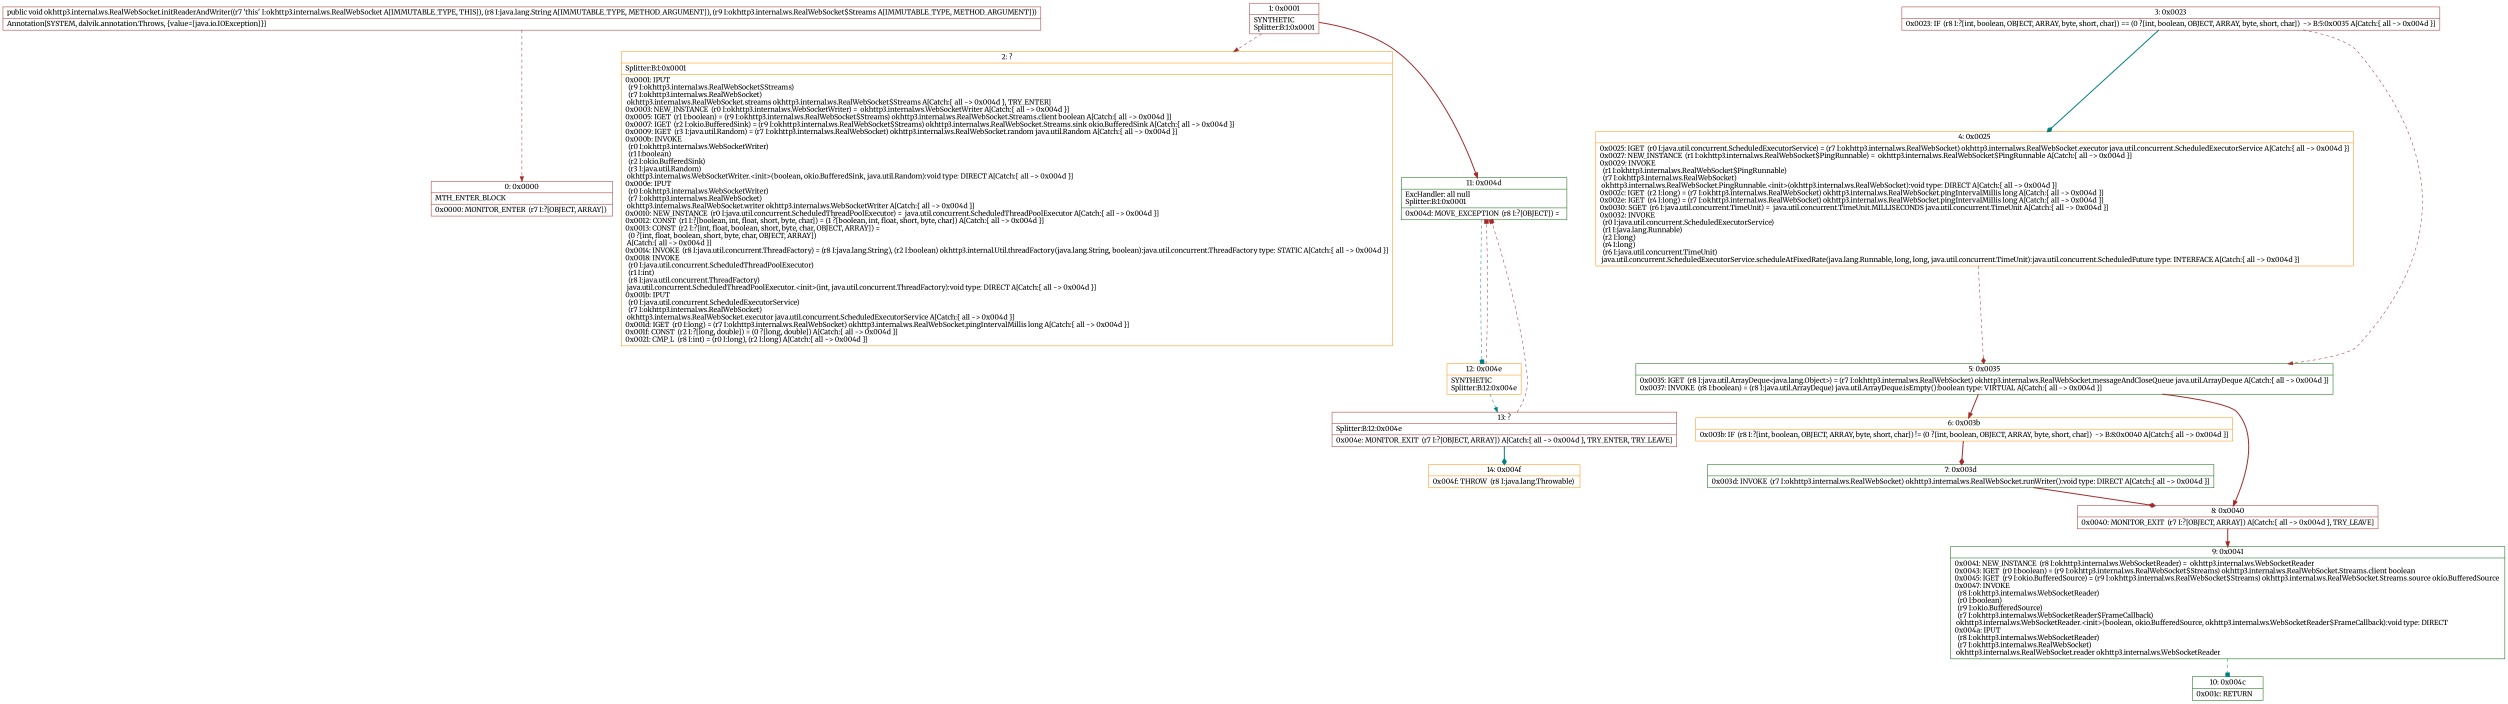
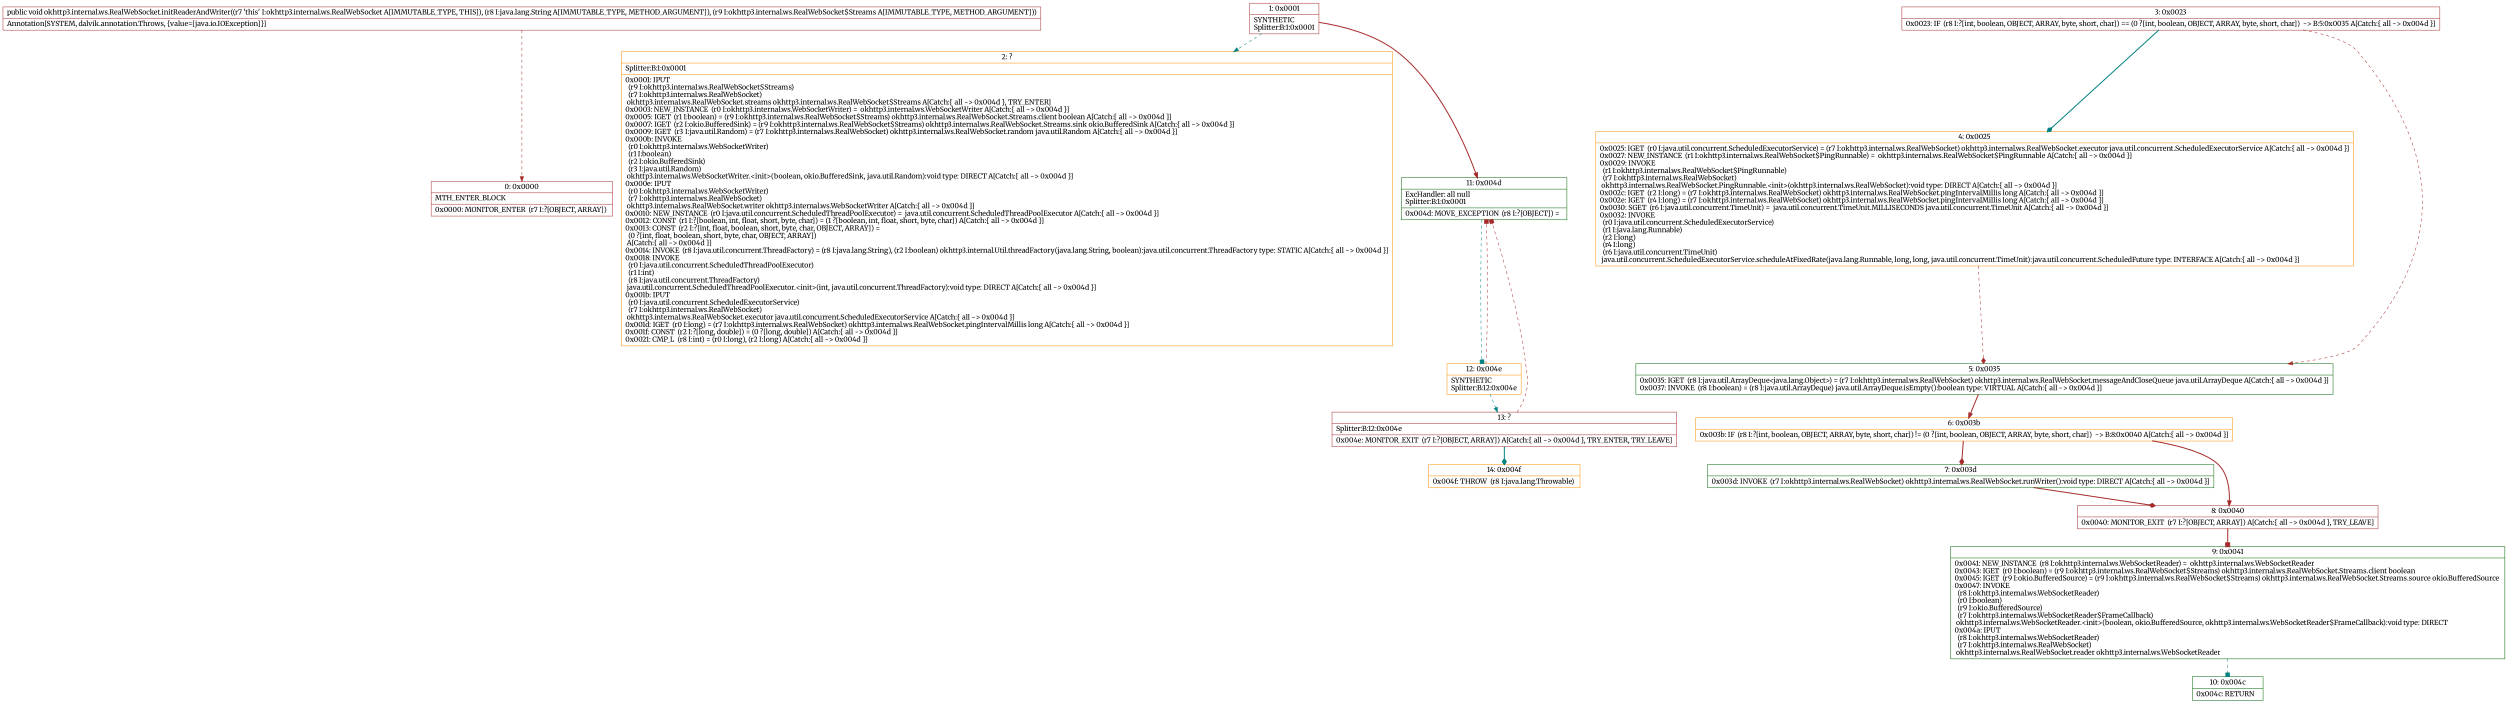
(1250, 41) -> (1250, 41)
(2242, 419) -> (2205, 456)
(2228, 535) -> (2228, 535)
(2227, 694) -> (2228, 694)
